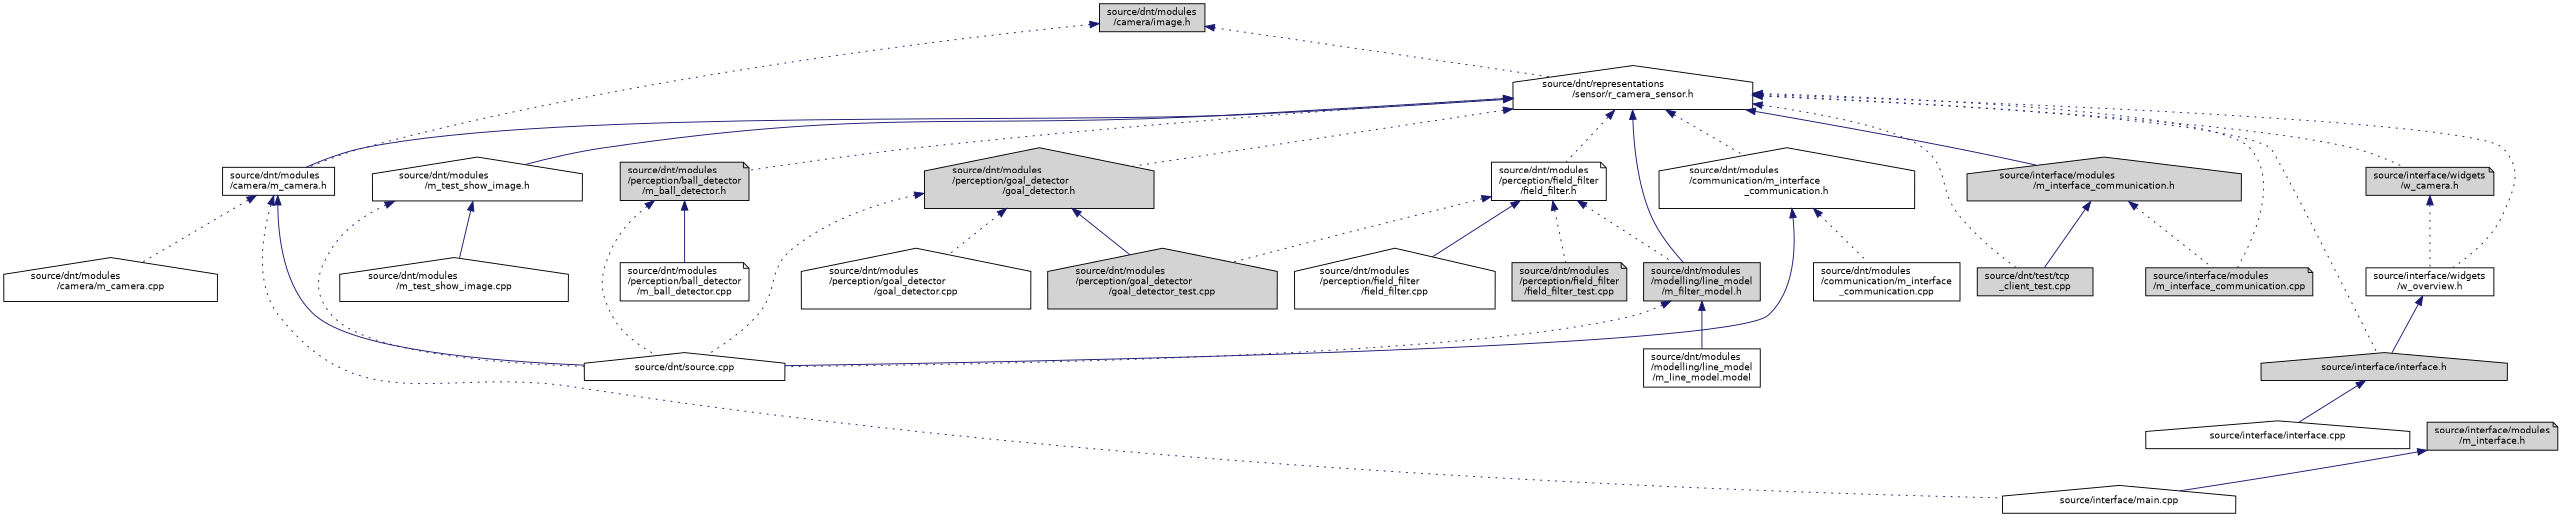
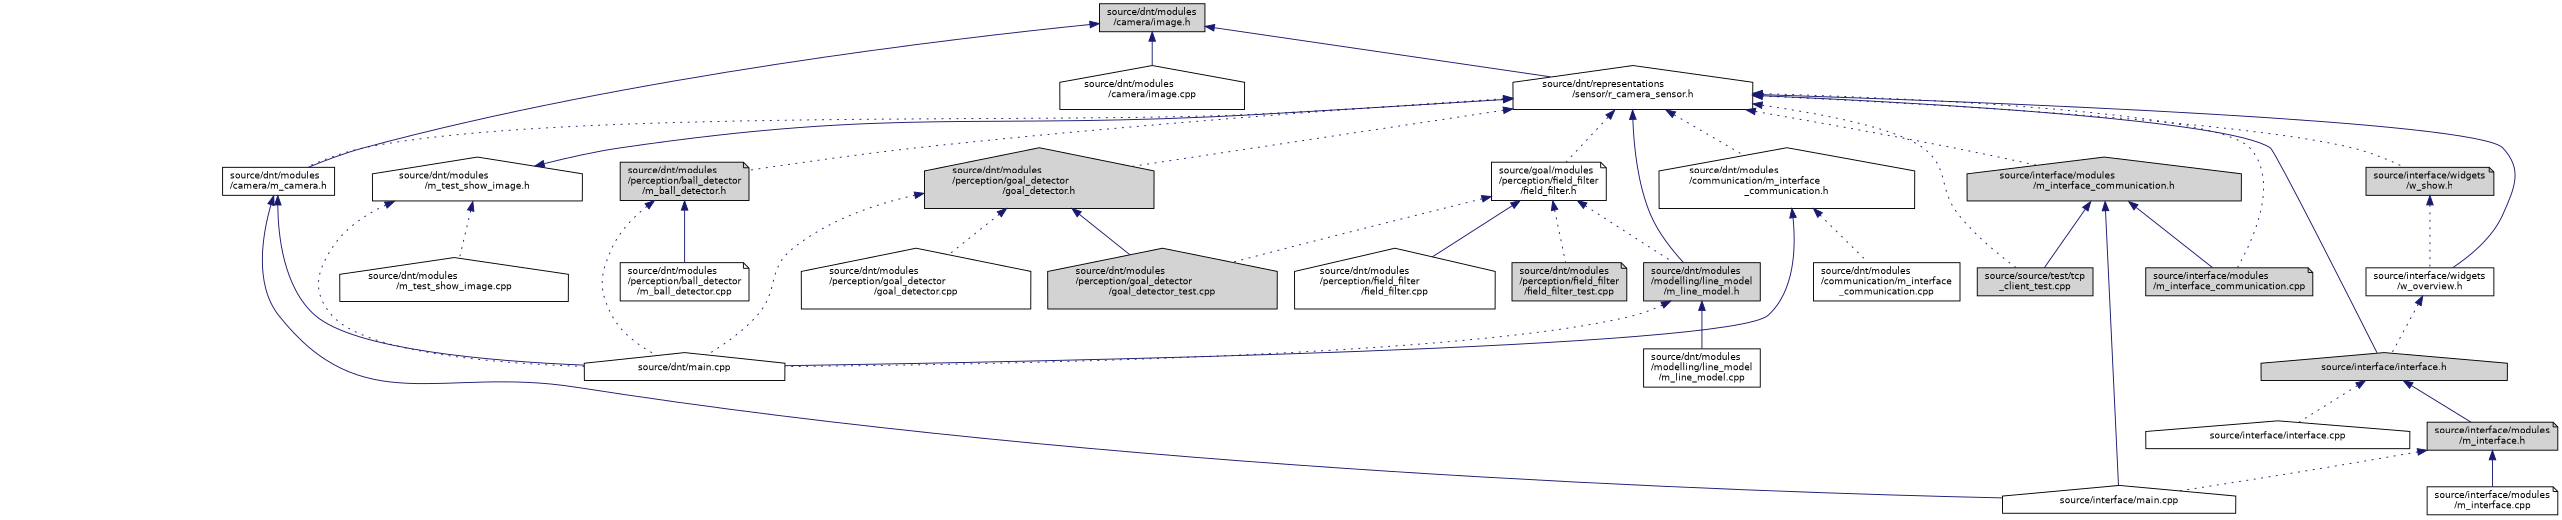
(1382, 52) -> (1382, 52)
(696, 77) -> (696, 77)
none -> (1152, 90)
(2207, 114) -> (2207, 114)
(812, 120) -> (812, 120)
(817, 126) -> (833, 126)
(1868, 132) -> (1868, 132)
(2243, 138) -> (2243, 138)
(1549, 181) -> (1549, 181)
(2430, 181) -> (2430, 181)
(465, 234) -> (465, 234)
(2174, 238) -> (2174, 238)
(111, 282) -> none
(1702, 282) -> (1702, 282)
(2035, 282) -> (2035, 282)
(2405, 329) -> (2405, 329)
none -> (2112, 348)
(685, 368) -> (685, 368)
(1702, 368) -> (1702, 368)
(2328, 404) -> (2328, 404)
none -> (2441, 404)
(1071, 446) -> (1071, 446)
(2299, 472) -> (2299, 472)
none -> (2492, 501)
